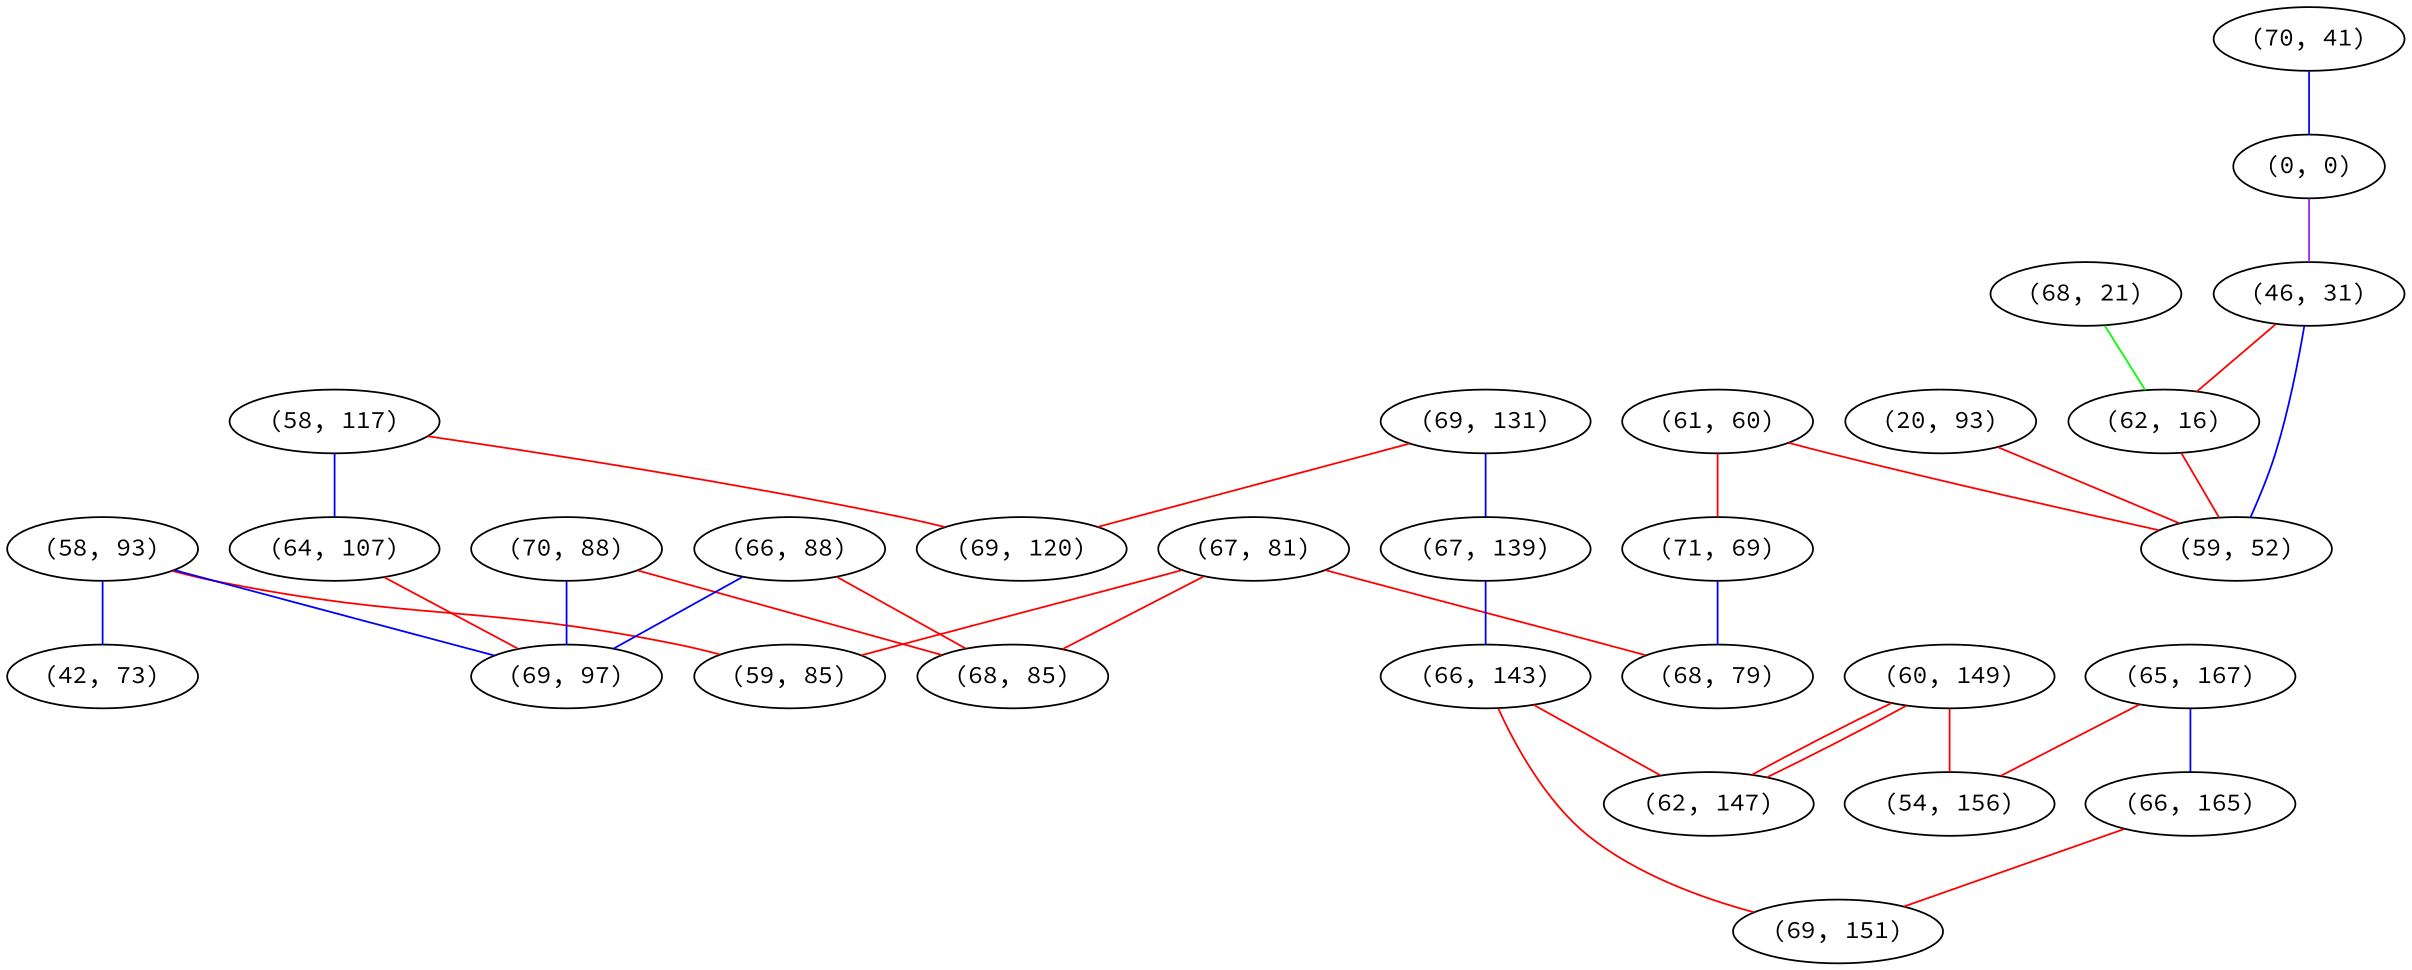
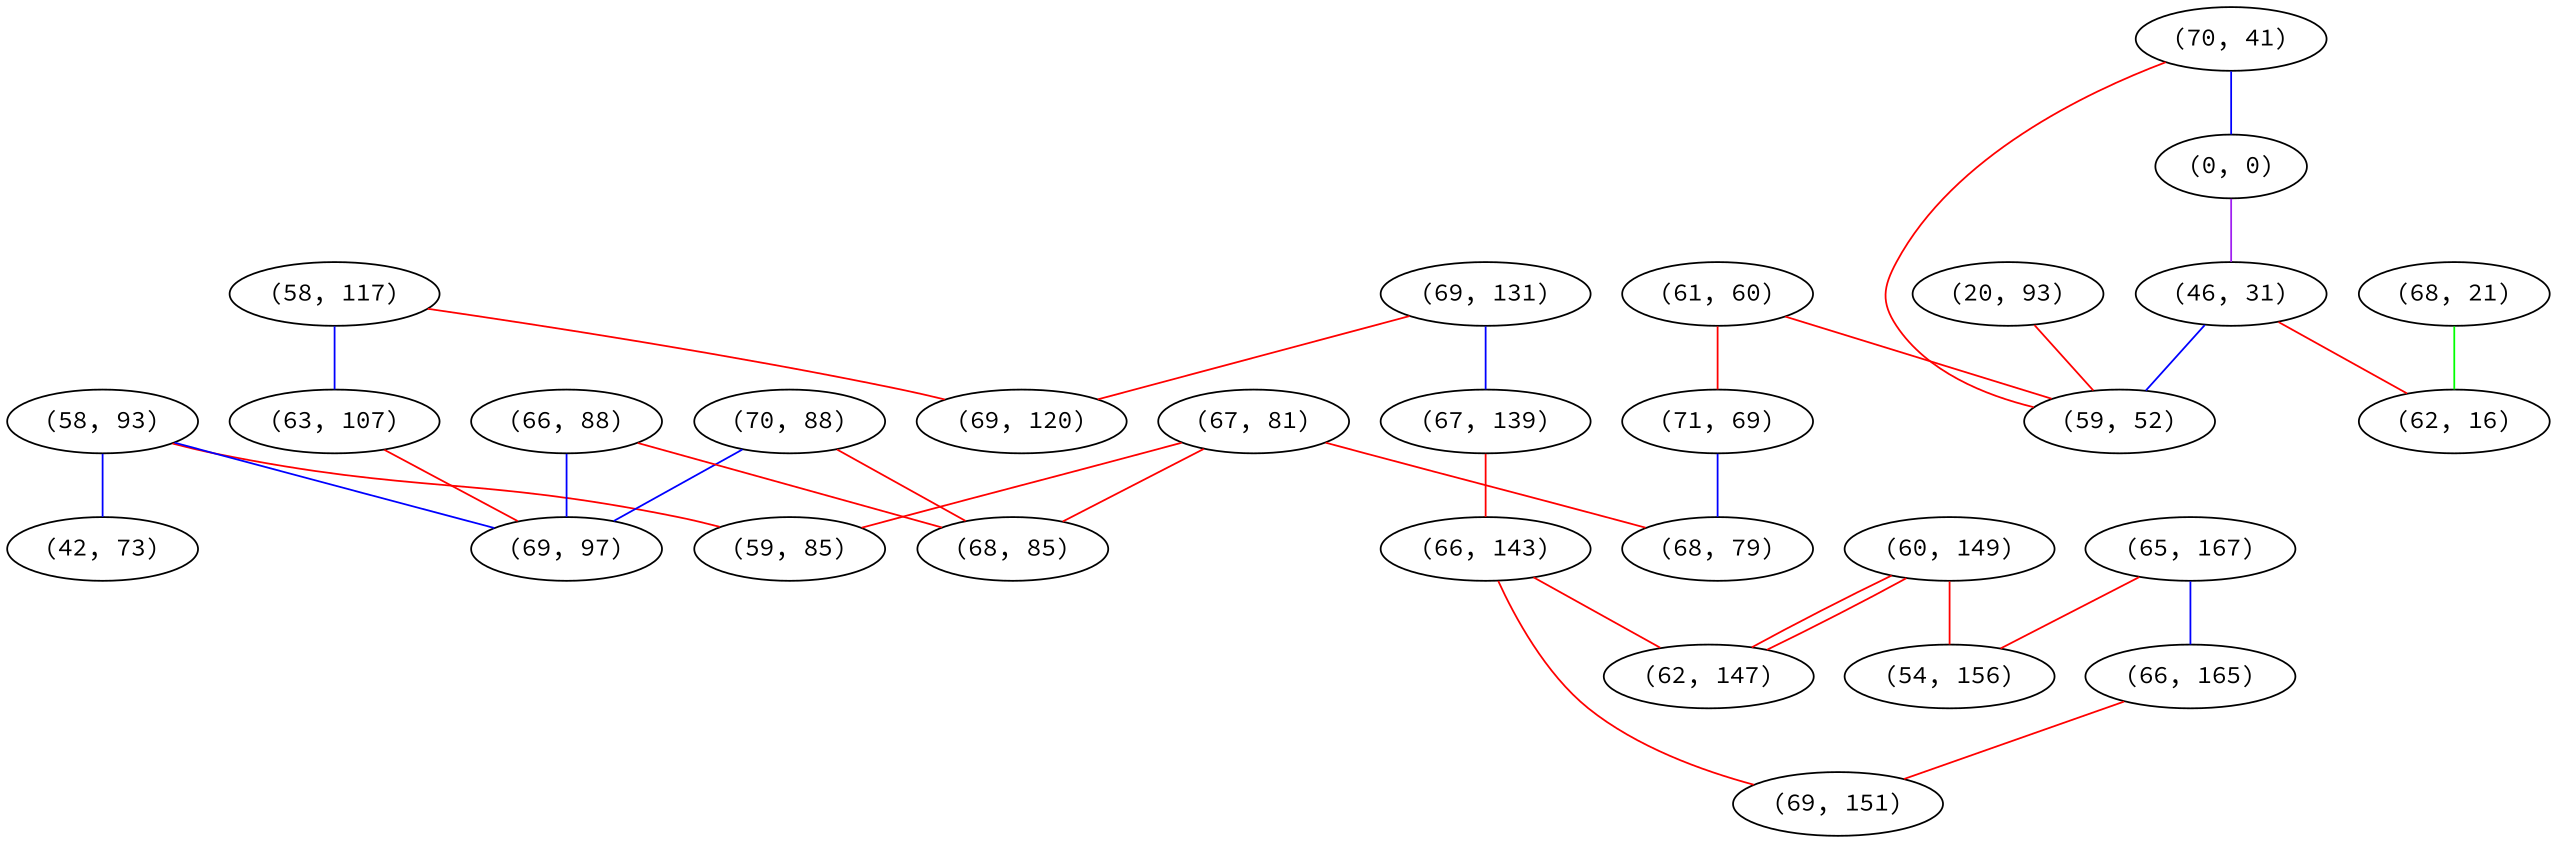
(2200, 485) -> (1928, 217)
(335, 549) -> (335, 421)
(1486, 624) -> (1486, 496)
